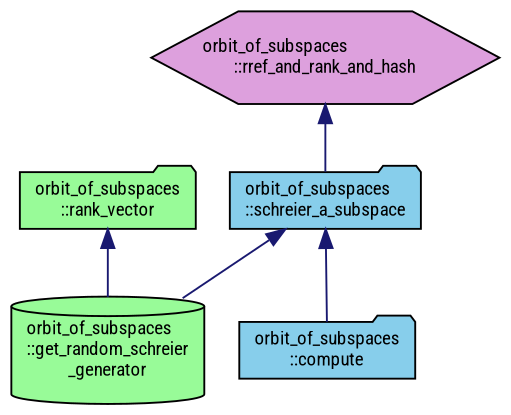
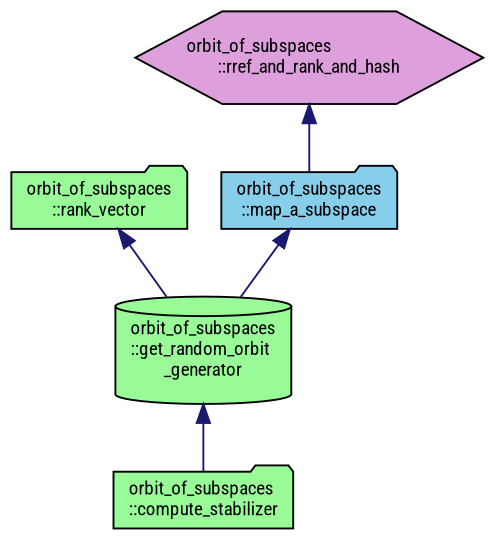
(325, 200) -> (309, 200)
(108, 350) -> (203, 350)
(327, 350) -> none
none -> (203, 500)
